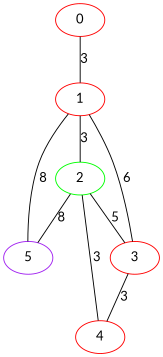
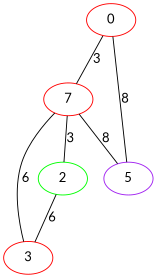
(80, 99) -> (68, 99)
(54, 218) -> (120, 99)
(115, 218) -> (52, 218)
(100, 337) -> none
